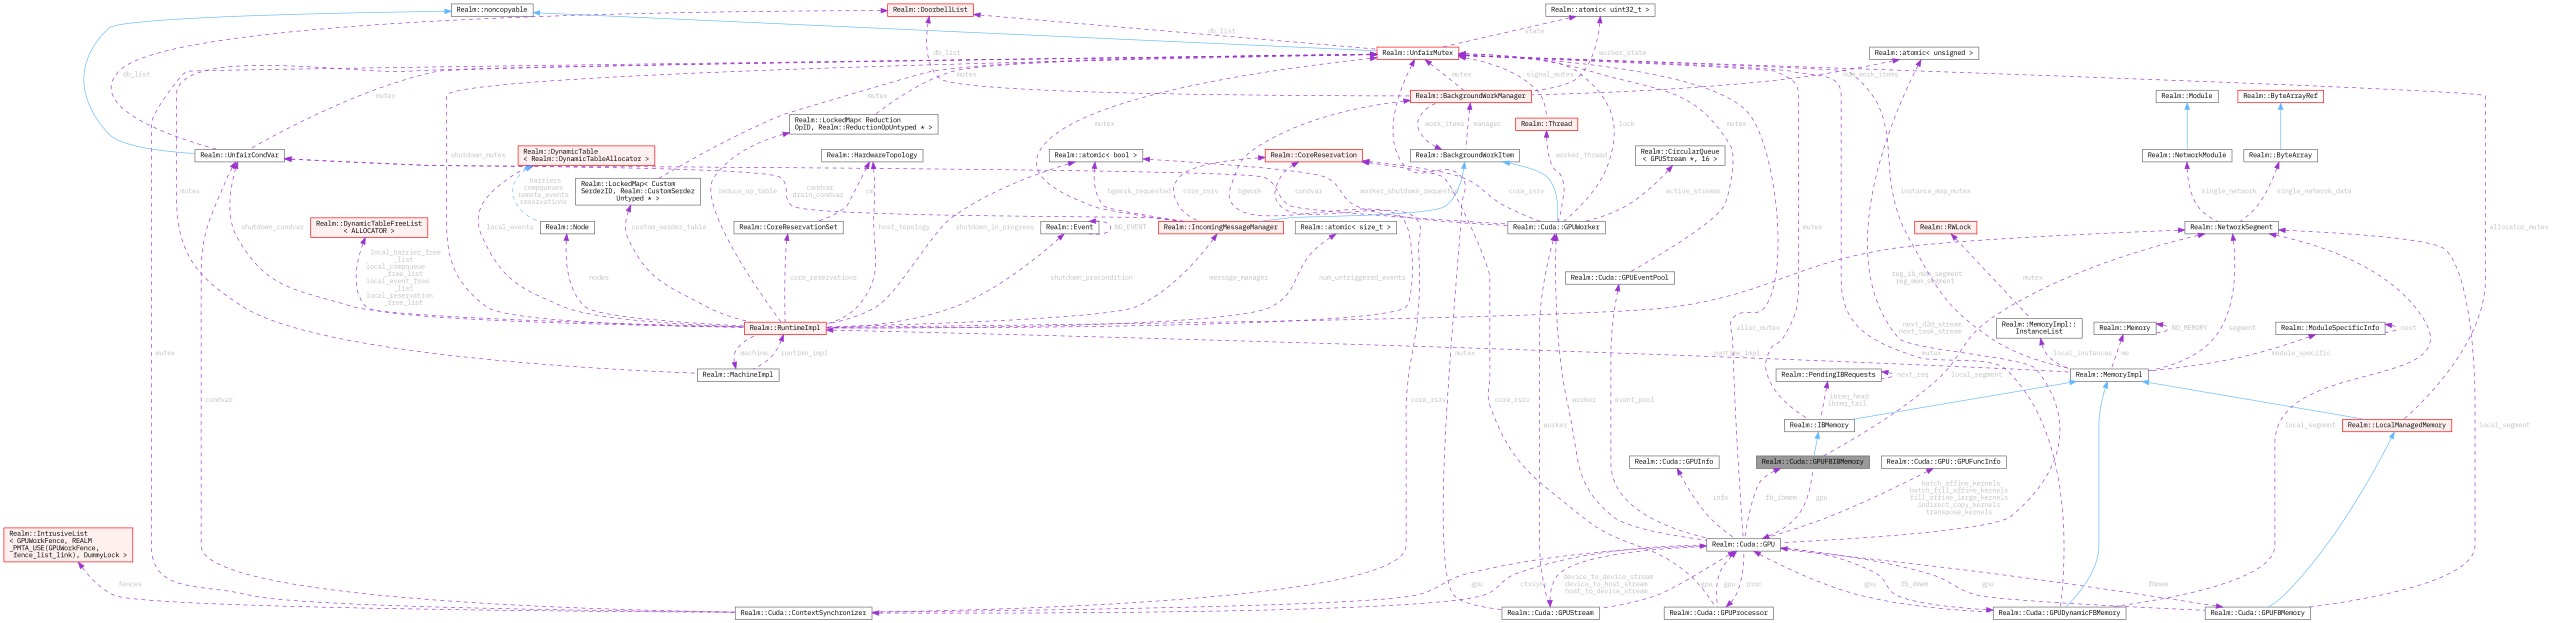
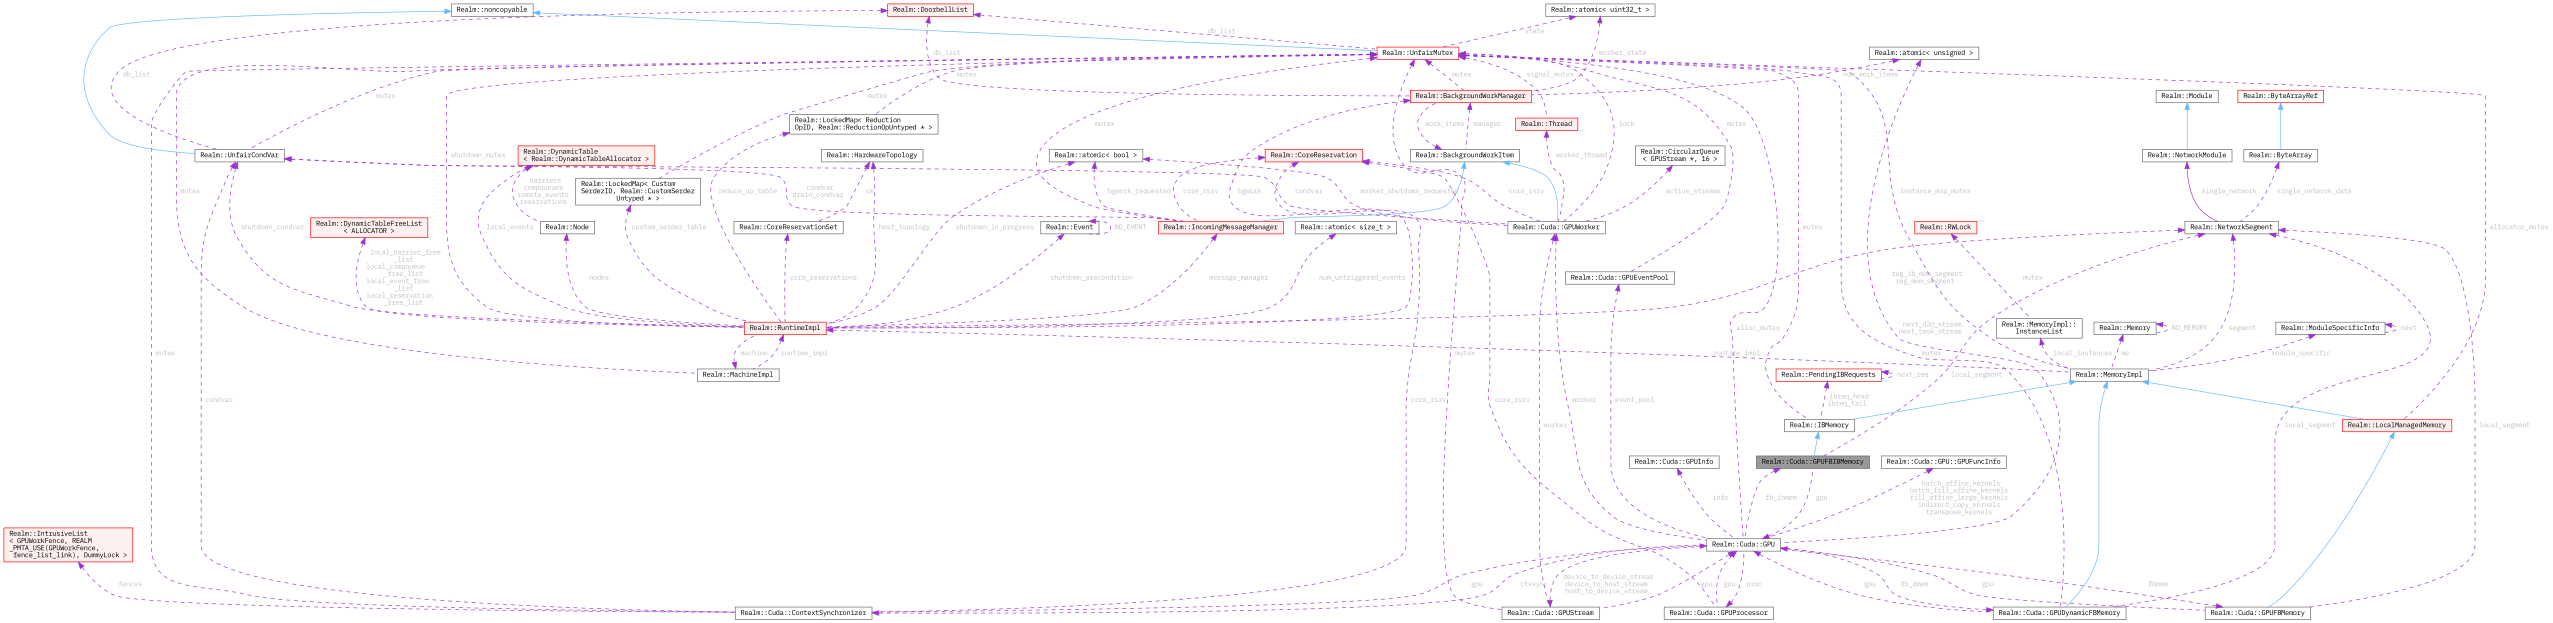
(514, 200) -> (514, 200)
(2194, 200) -> (2194, 200)
(1829, 375) -> (1829, 375)
